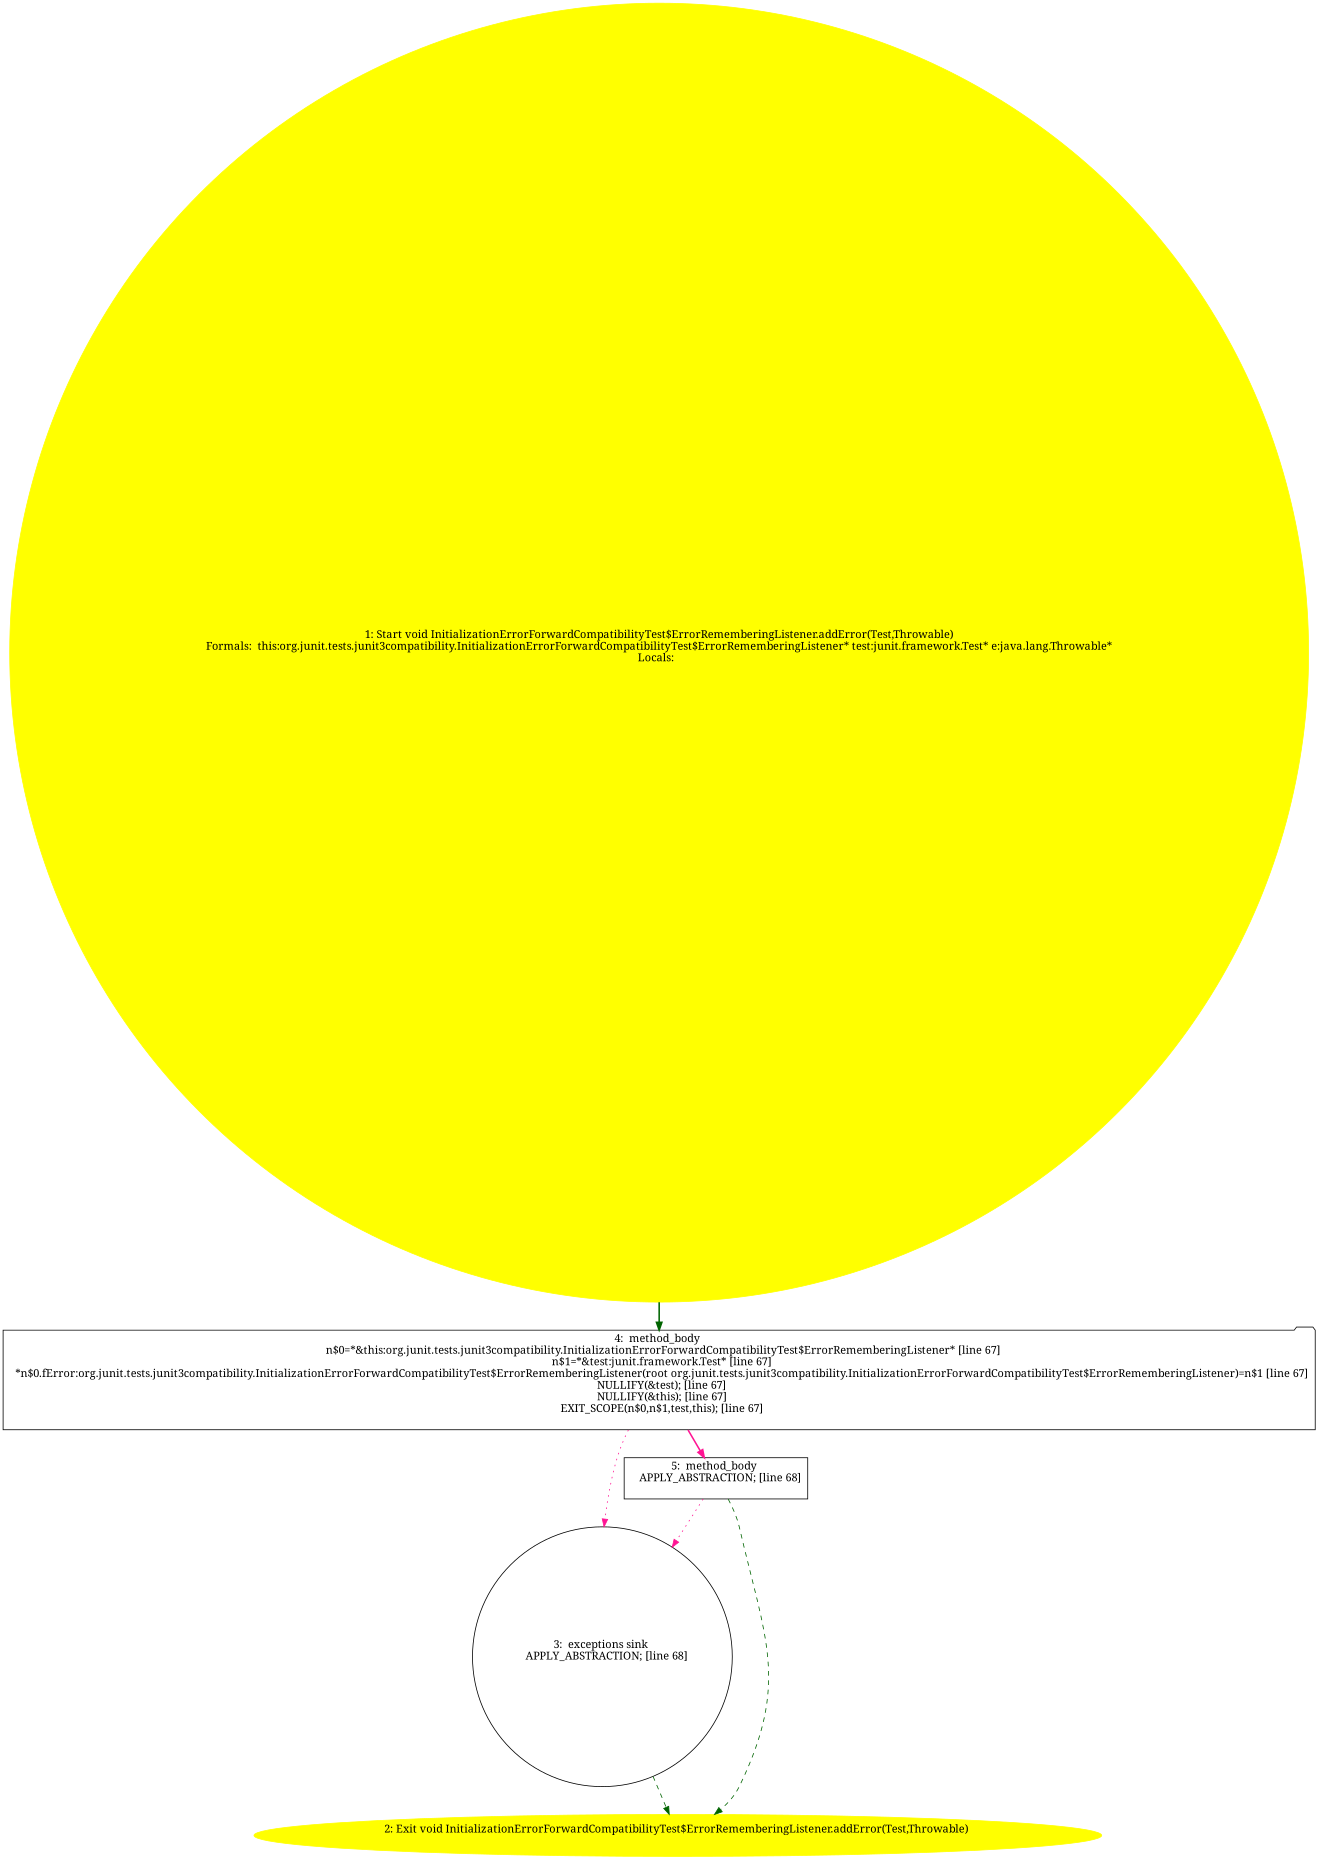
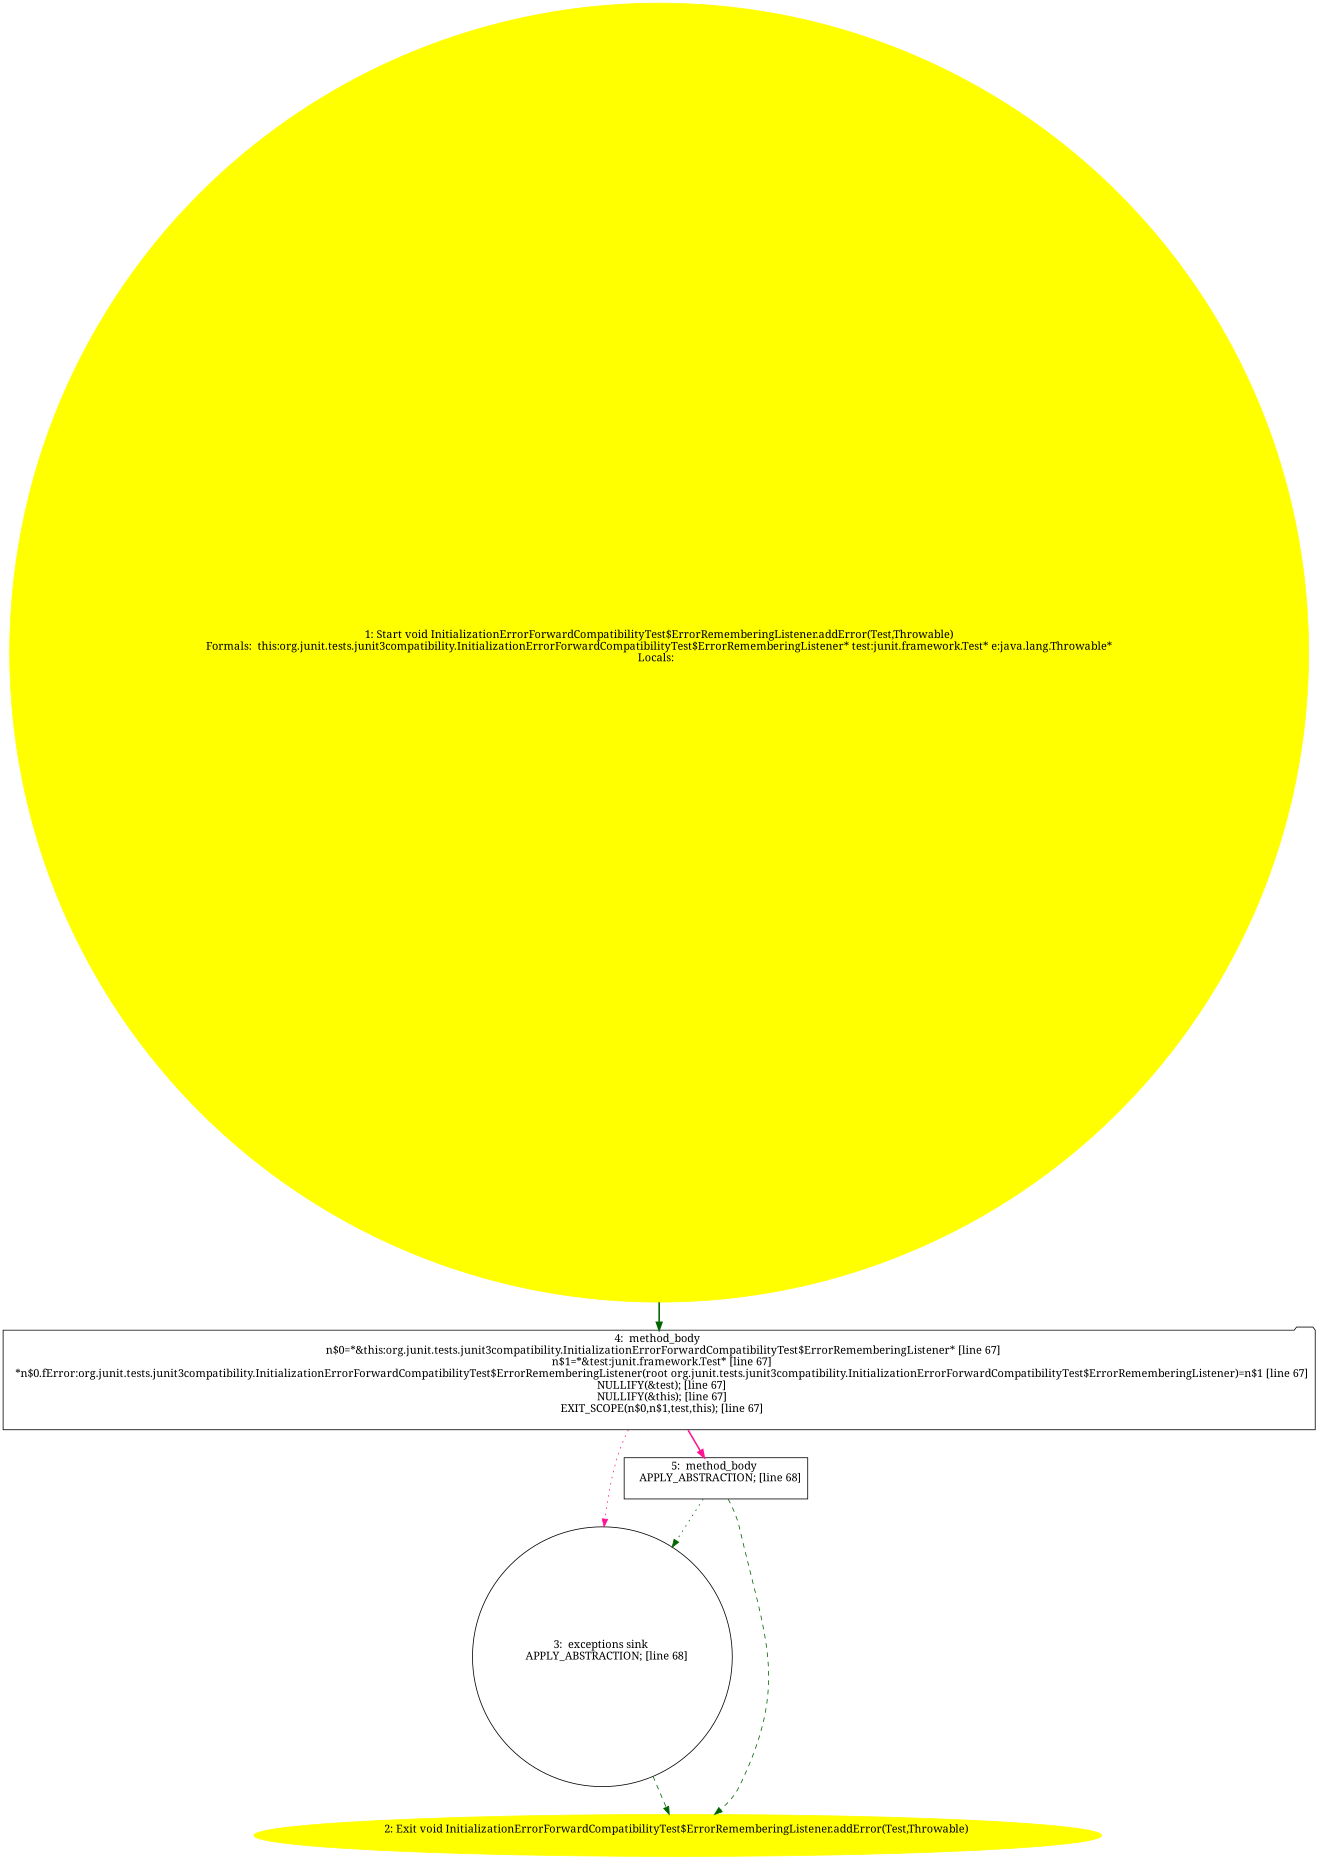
(690, 1520) -> (690, 1520)
